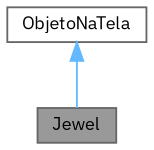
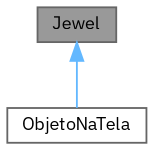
(77, 84) -> (77, 84)
